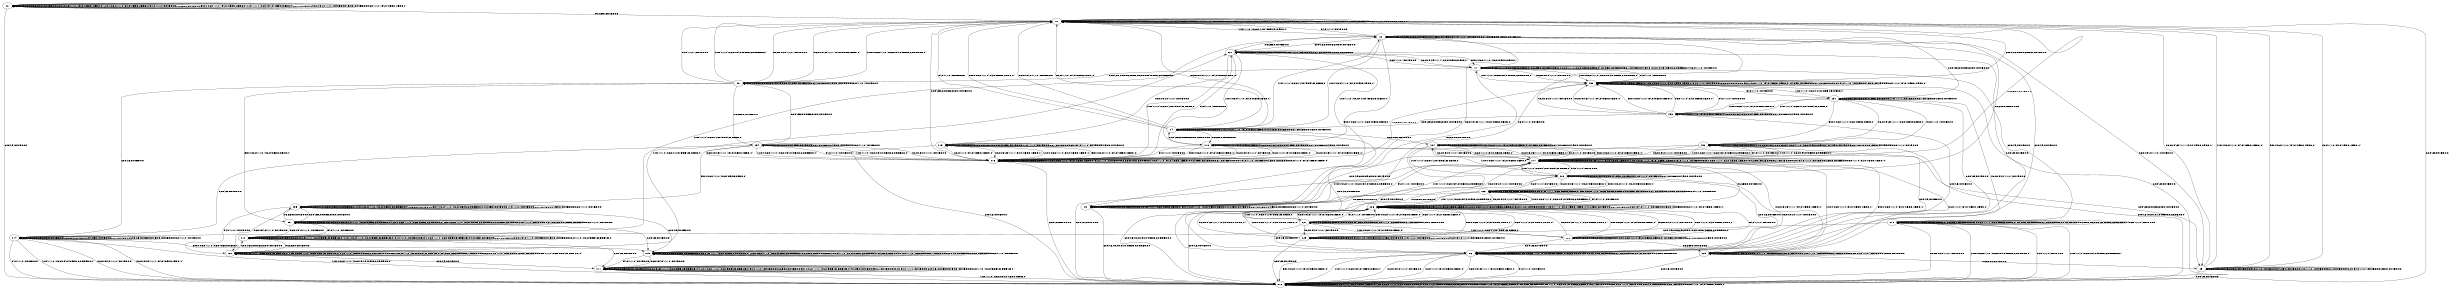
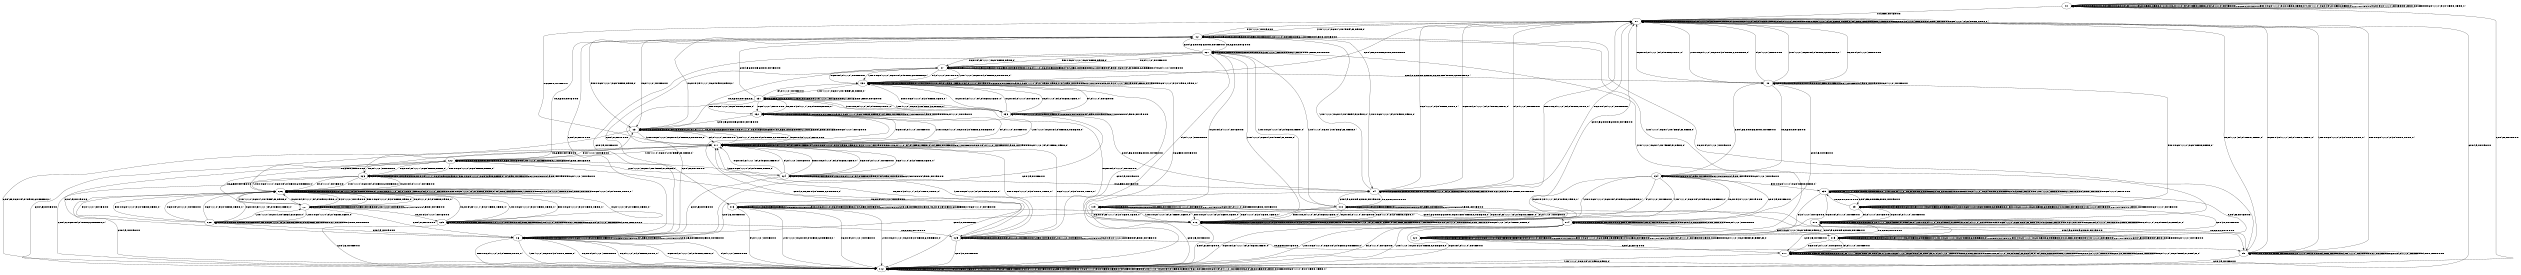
(1302, 132) -> (1078, 184)
none -> (1739, 212)
